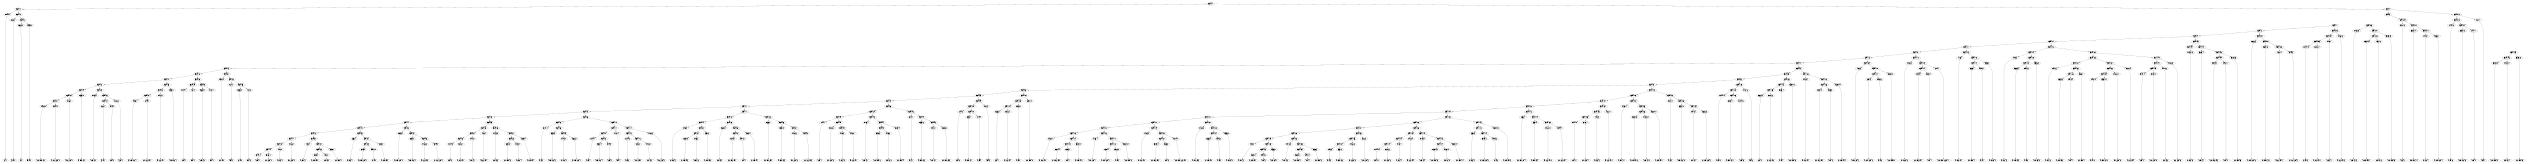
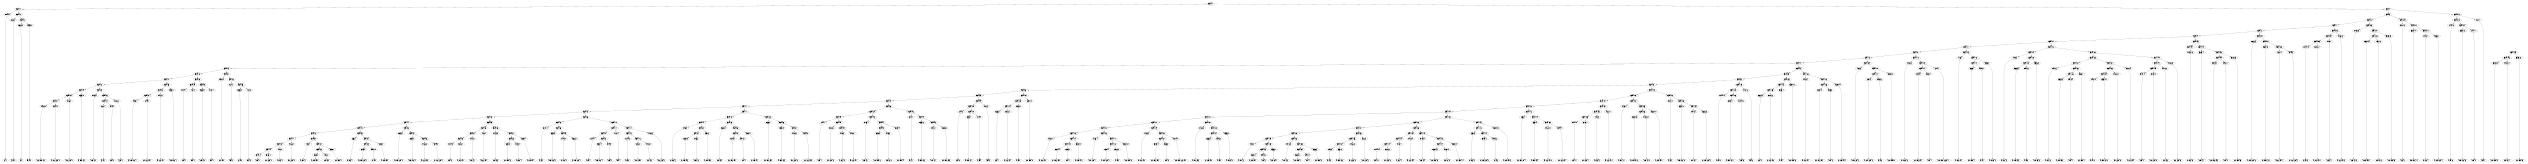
none -> (2369, 20)
